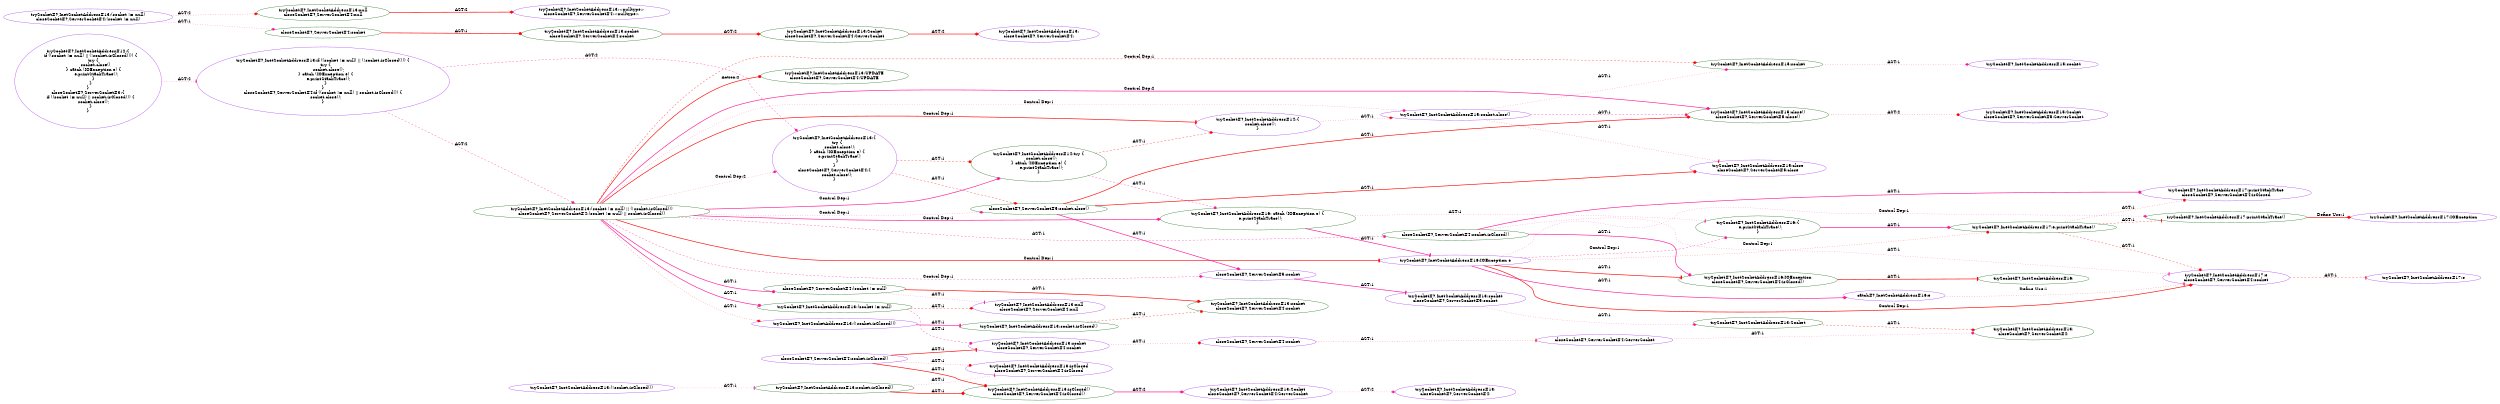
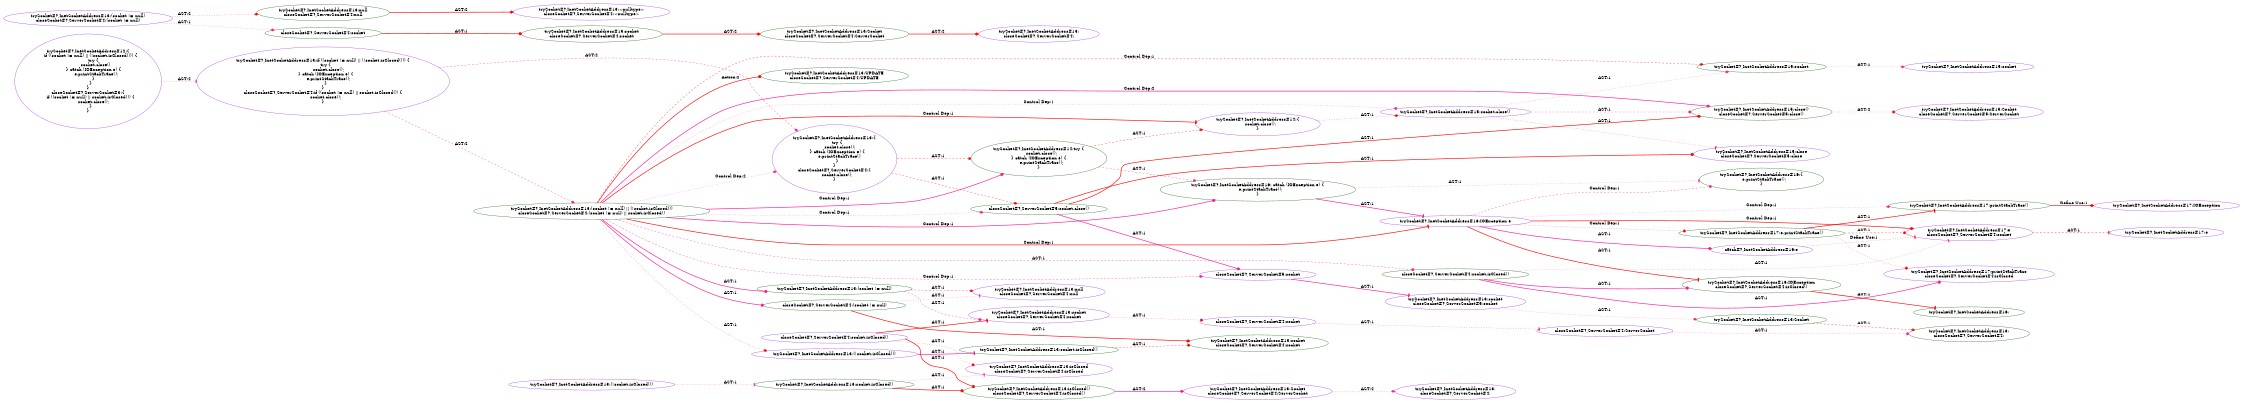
(2130, 222) -> (1869, 220)
(1884, 227) -> none
